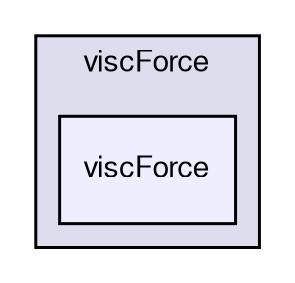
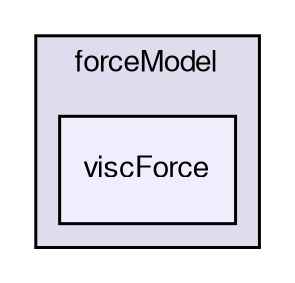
(148, 64) -> (148, 64)
